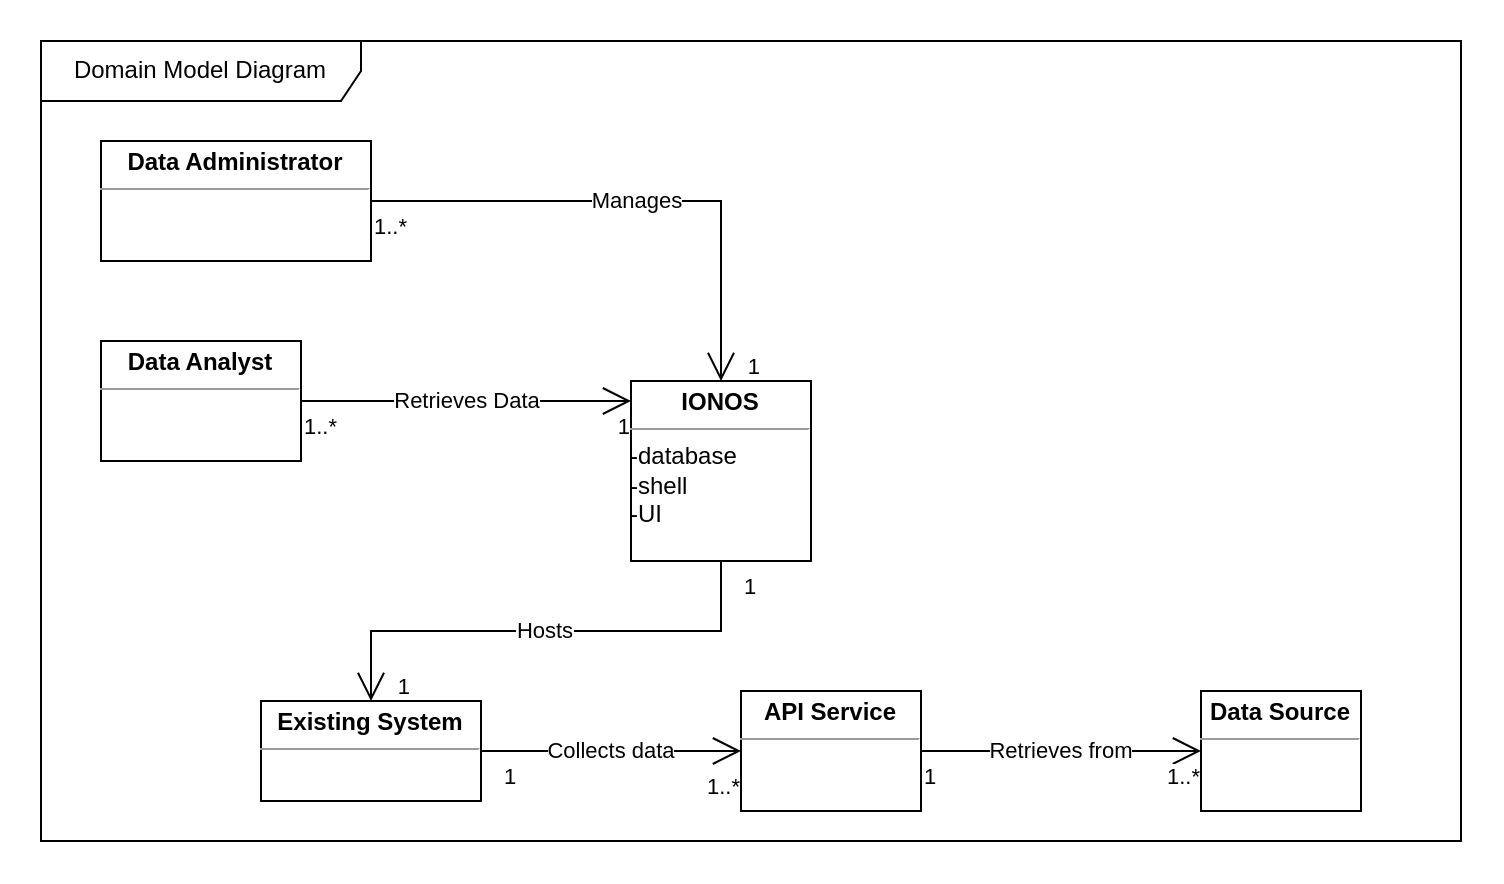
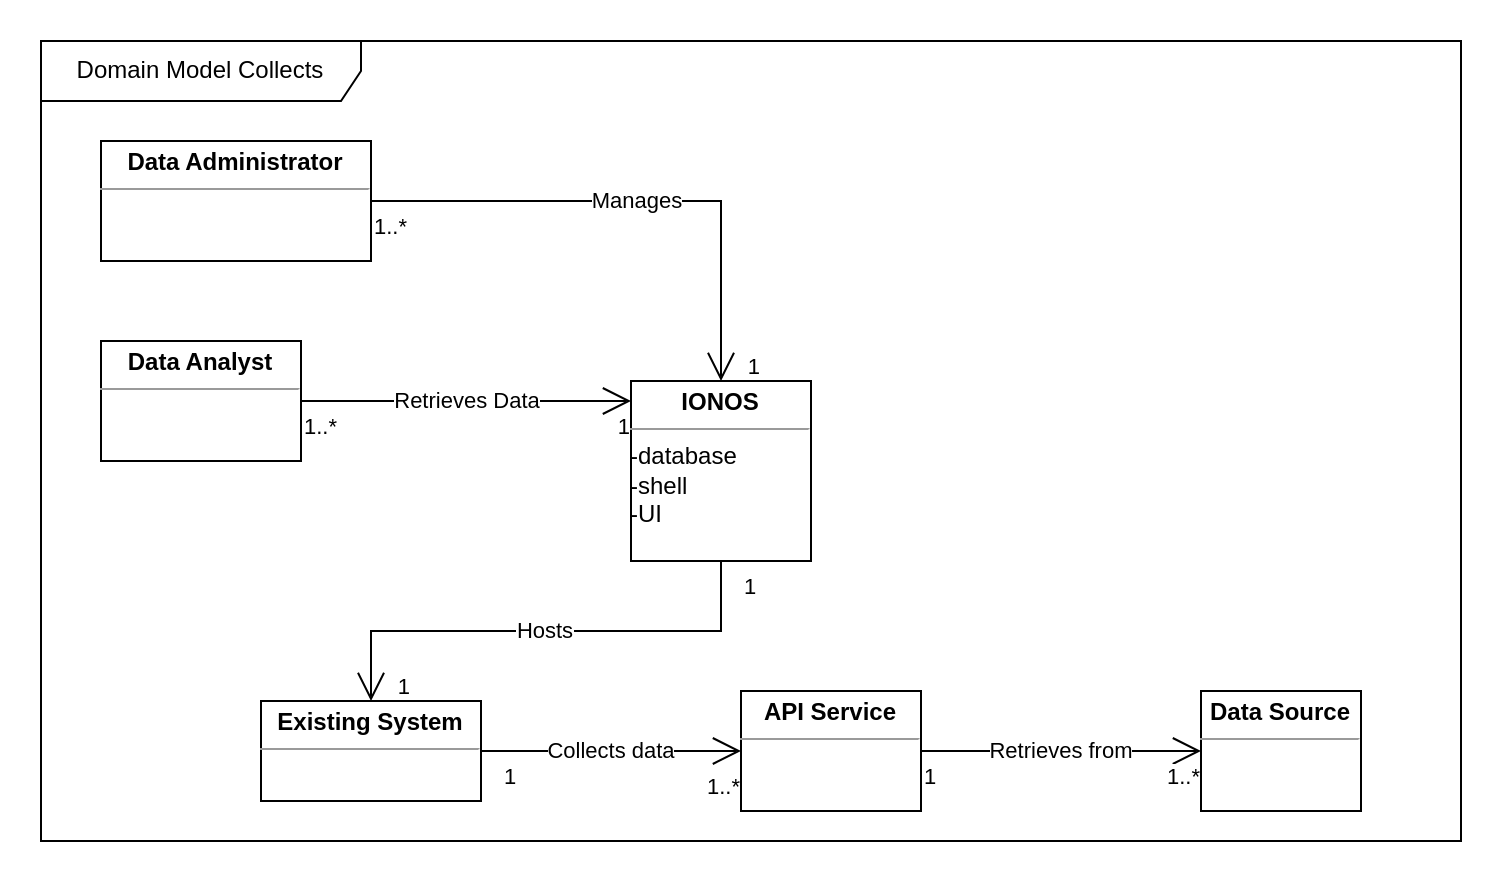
(201, 71) -> (201, 71)
